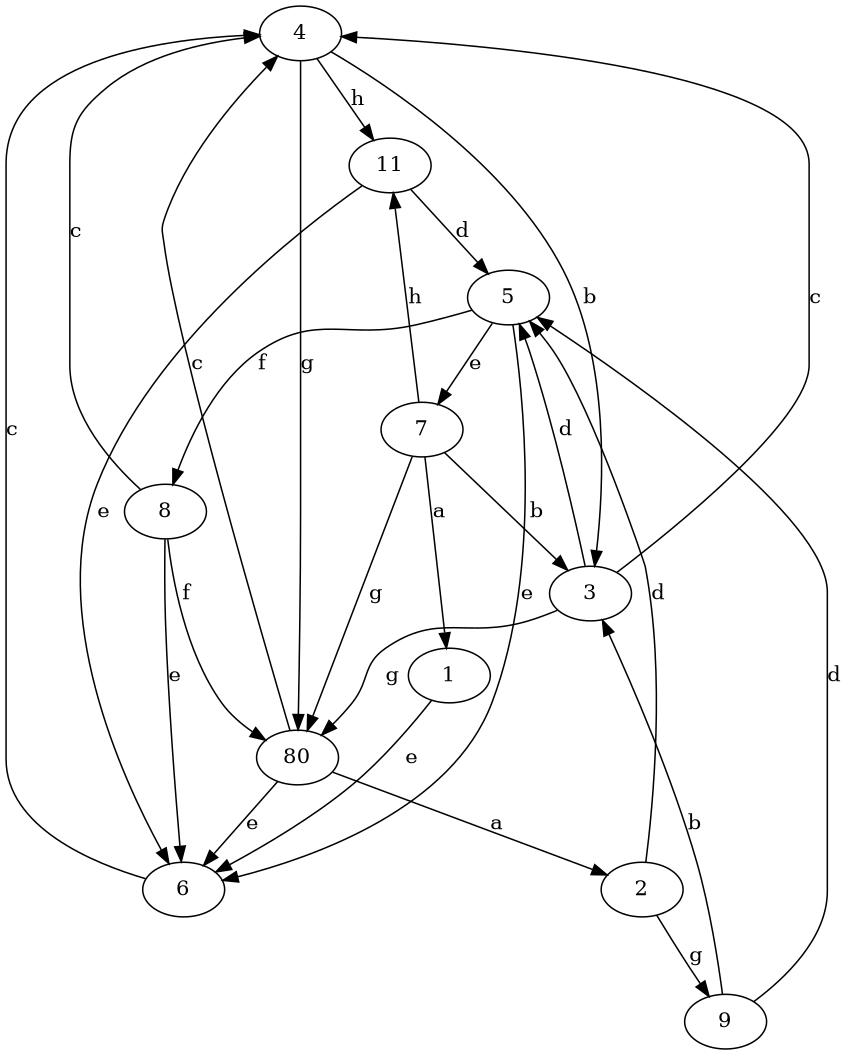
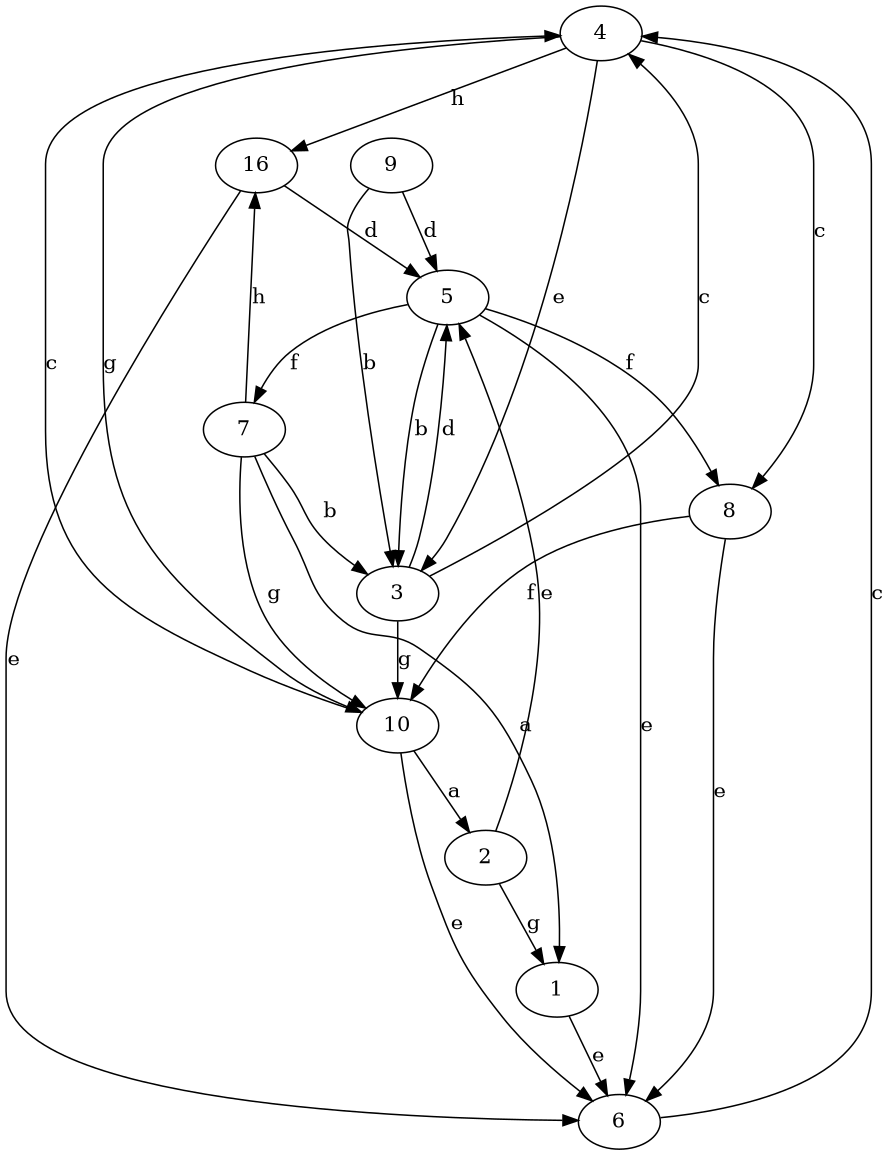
(390, 165) -> (257, 165)
(70, 219) -> (814, 213)
(591, 298) -> (559, 298)
(476, 364) -> (295, 364)
none -> (409, 436)
(659, 594) -> (547, 594)
(298, 758) -> (398, 726)
(678, 950) -> (518, 917)
